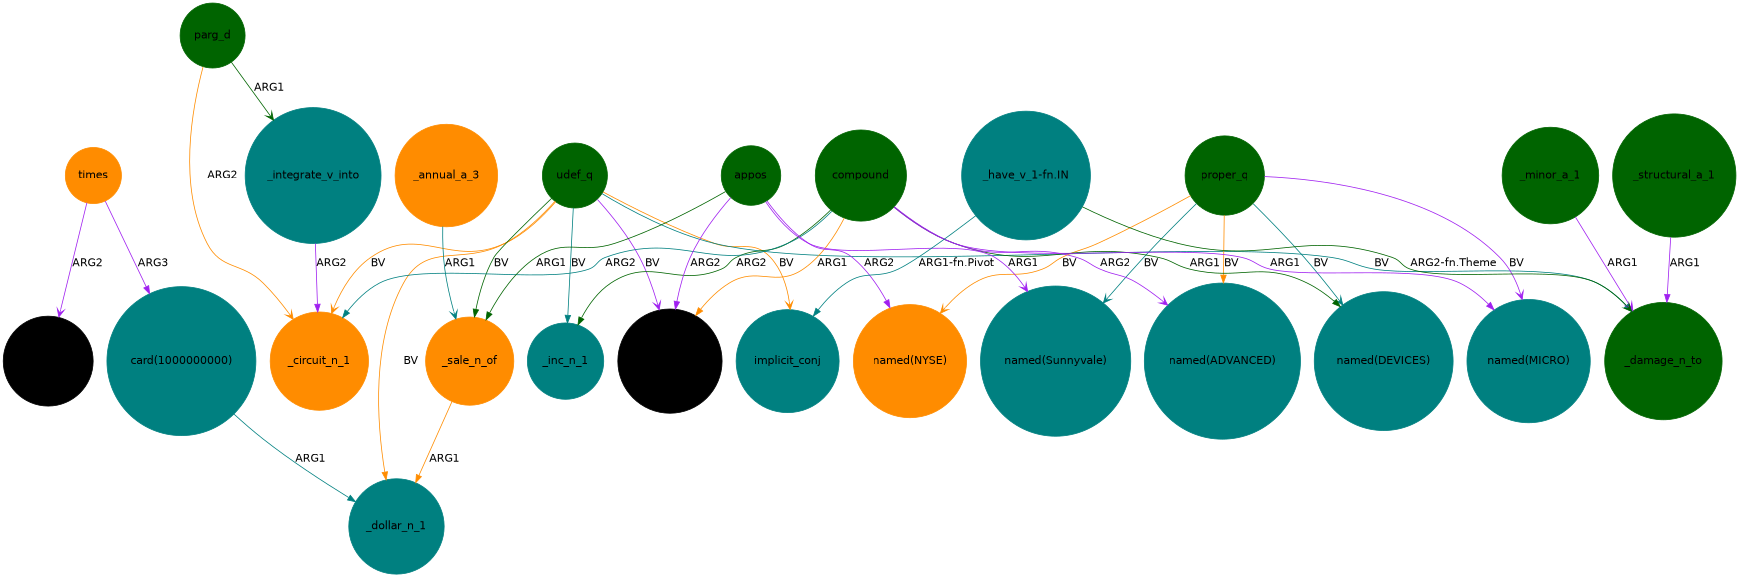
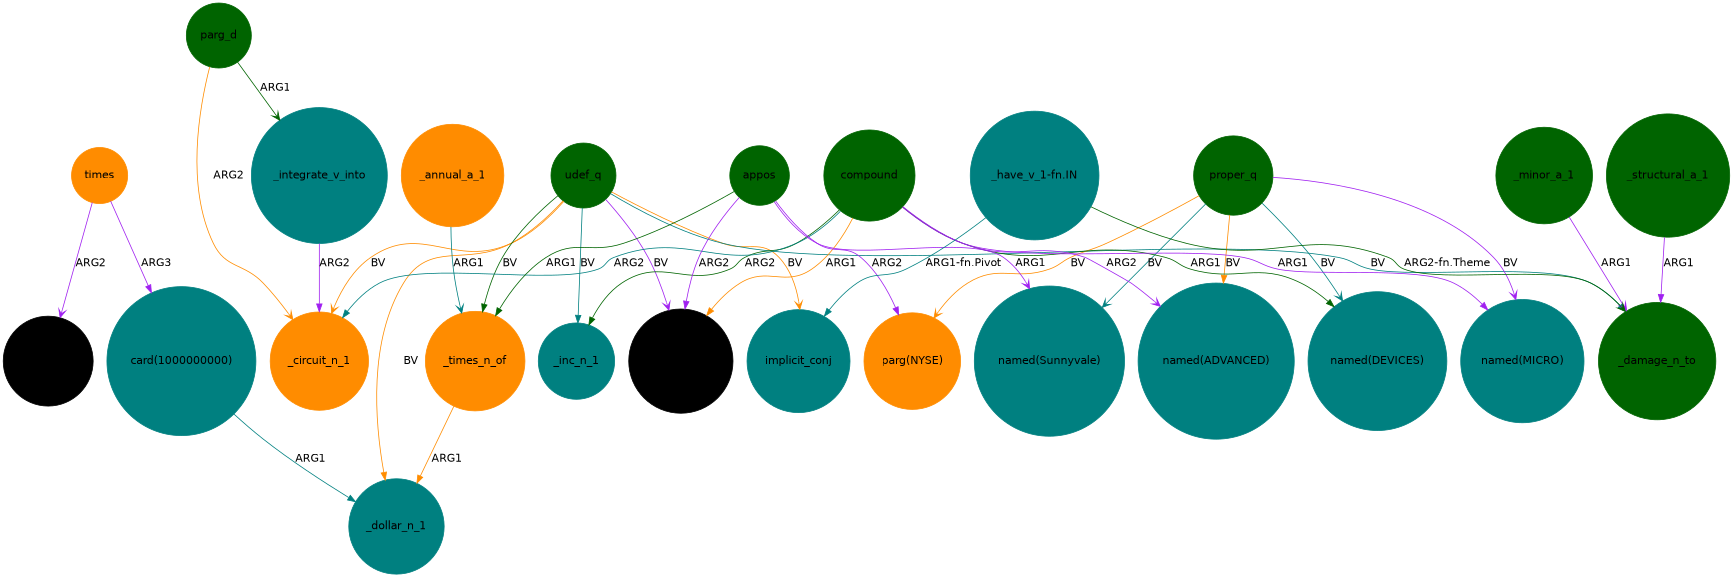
(446, 176) -> (453, 176)
(470, 361) -> (475, 361)
(910, 361) -> (912, 361)
